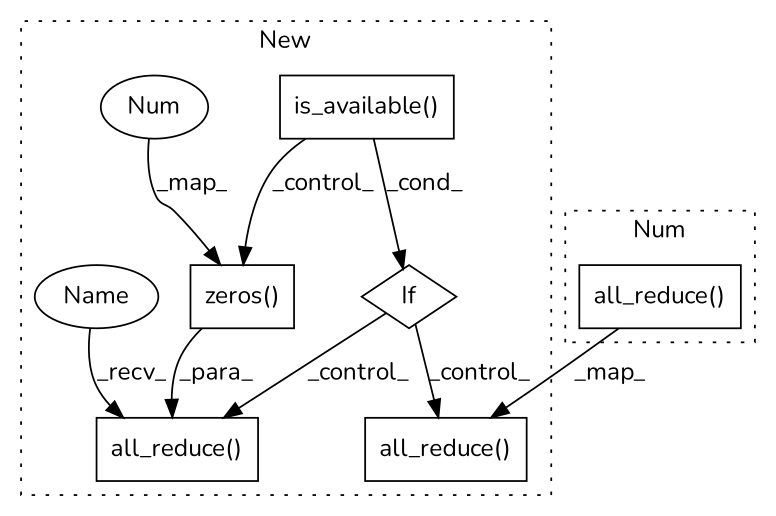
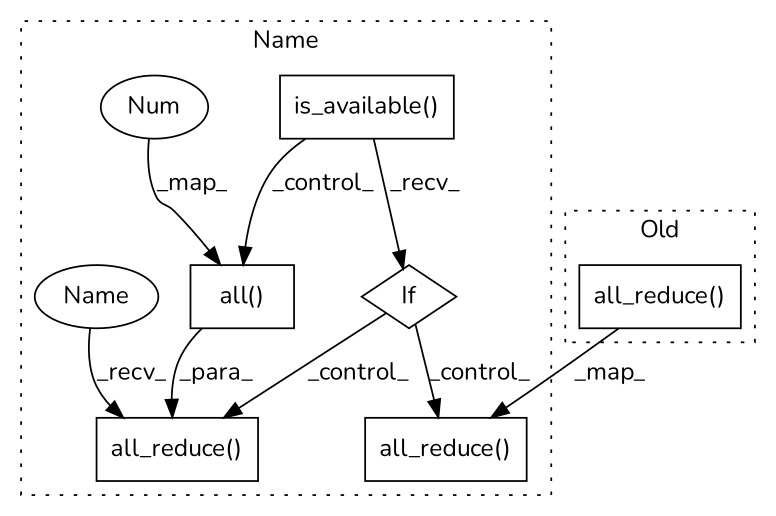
(286, 41) -> (286, 41)
(425, 183) -> (425, 183)
(660, 231) -> (660, 231)
(242, 297) -> (242, 297)
